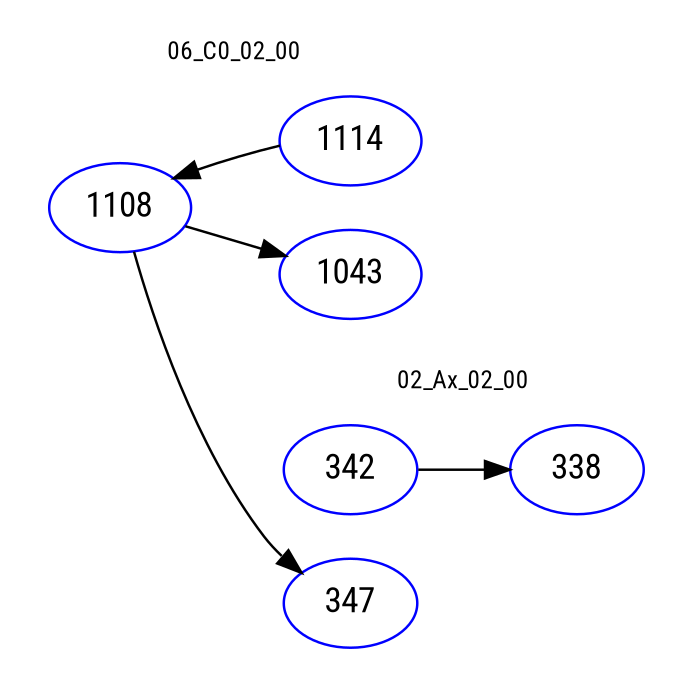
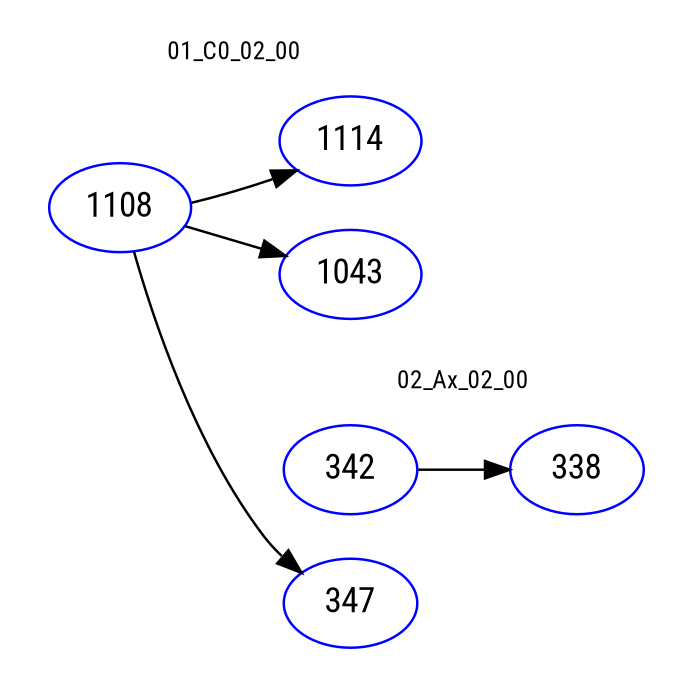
(235, 53) -> (235, 53)
(238, 157) -> (232, 192)
